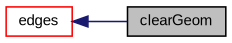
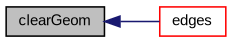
(108, 22) -> (140, 22)
